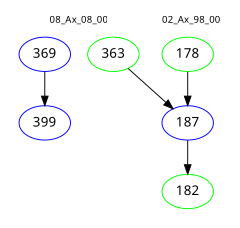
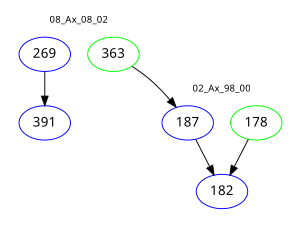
(79, 20) -> (79, 20)
(45, 54) -> (45, 54)
(188, 84) -> (241, 153)
(45, 123) -> (45, 123)
(188, 192) -> (222, 192)
